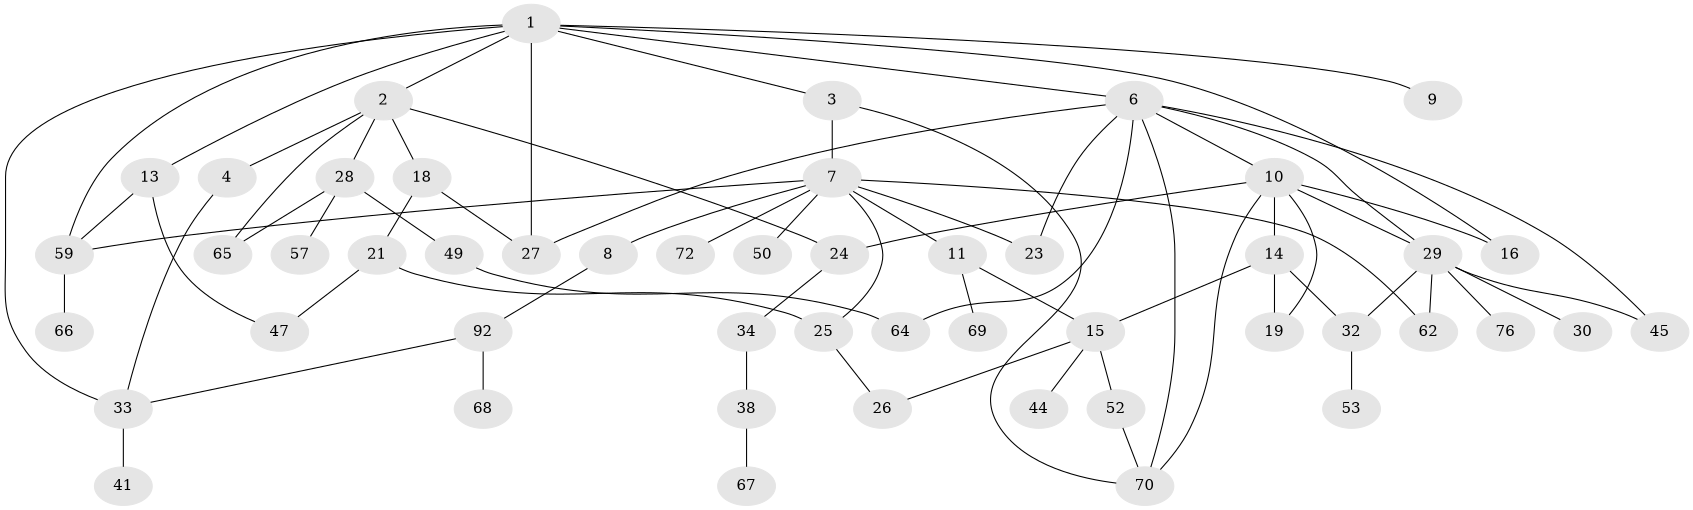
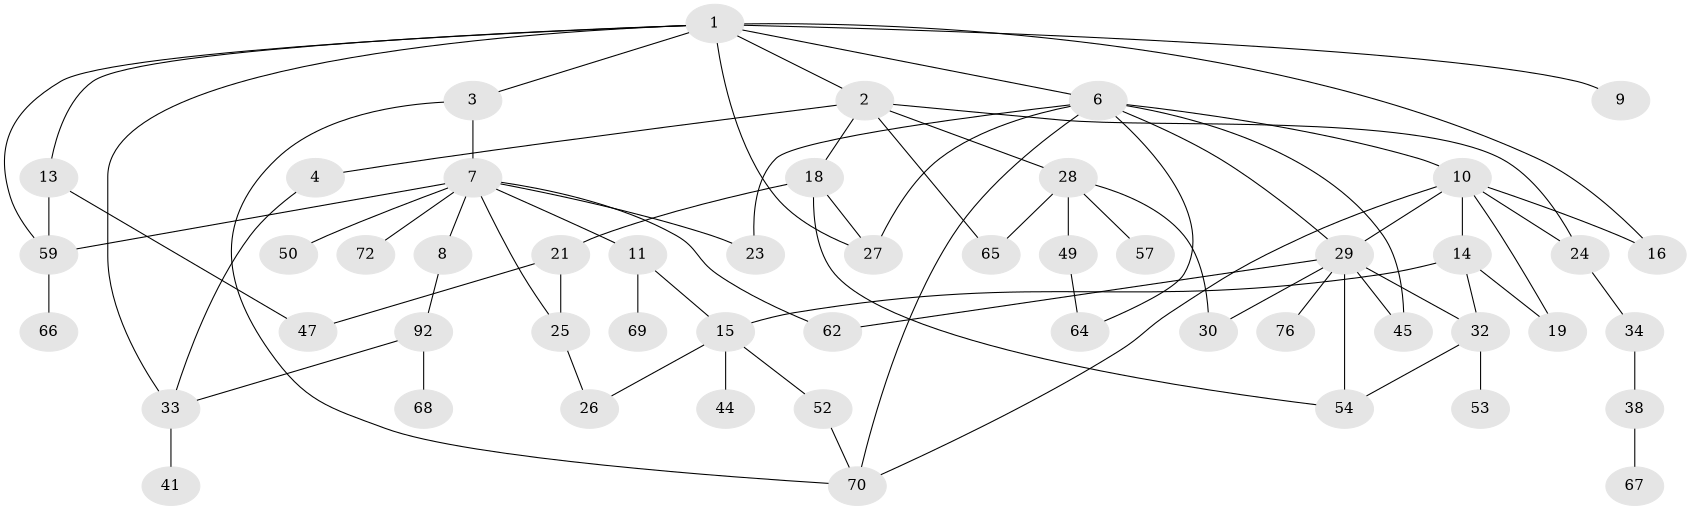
none -> (1177, 228)
none -> (1345, 409)
